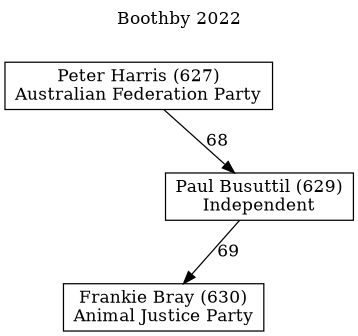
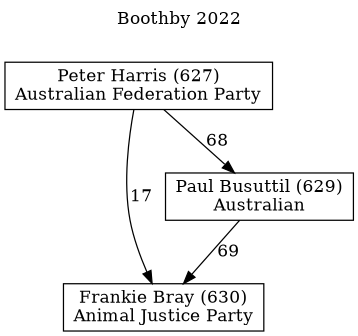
none -> (127, 192)
(259, 197) -> (259, 197)
